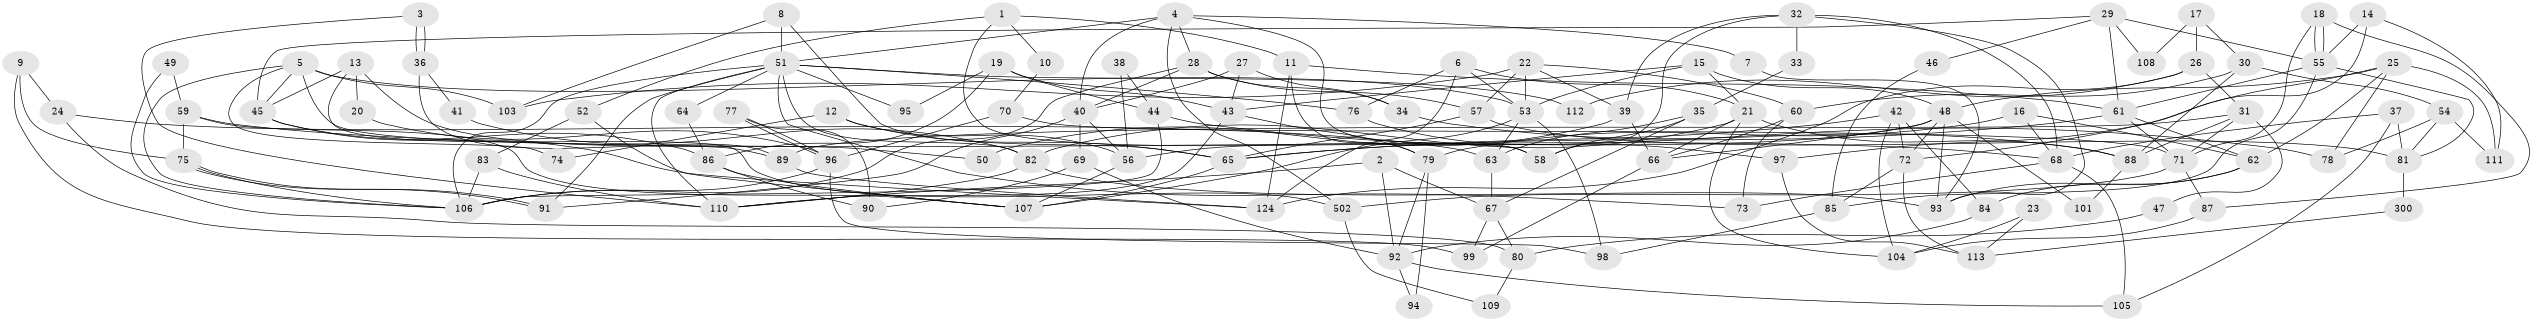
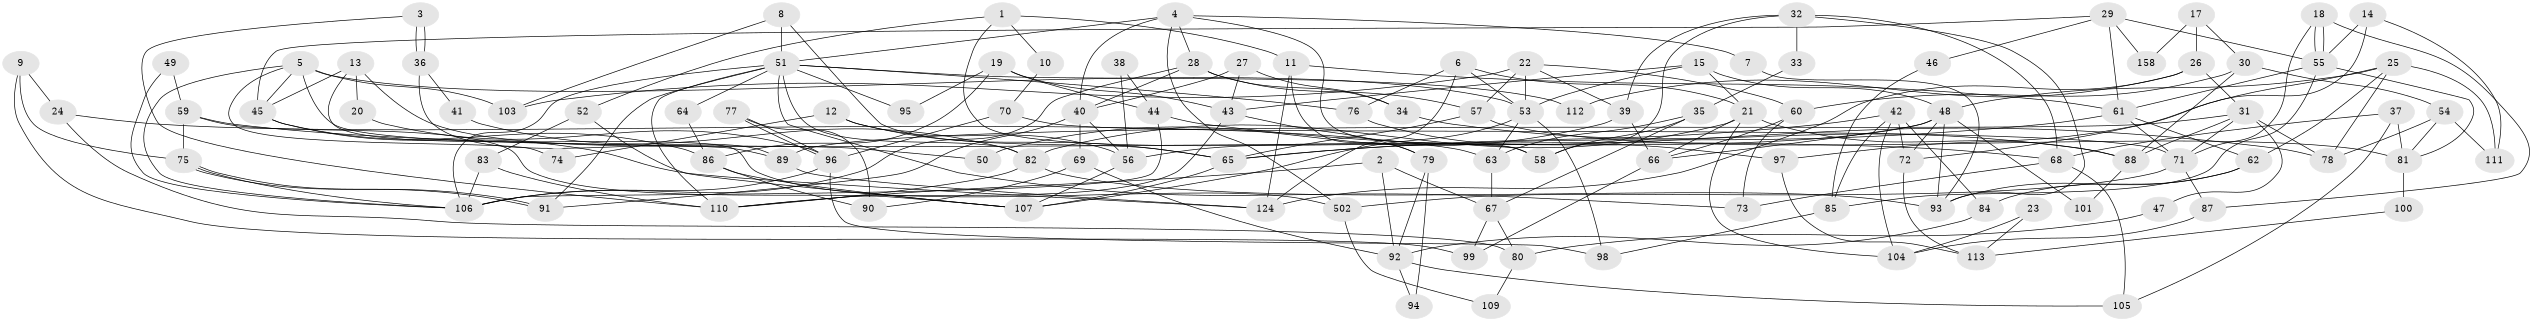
(2146, 63) -> (2146, 63)
(2020, 112) -> none
none -> (2287, 136)
(1872, 183) -> (1854, 156)
(2404, 209) -> (2404, 209)
